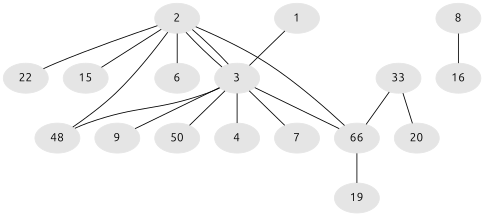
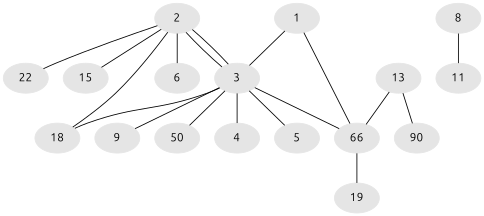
(275, 69) -> (327, 78)
(399, 78) -> (399, 78)
(458, 78) -> (458, 78)
(57, 138) -> (57, 138)
(297, 138) -> (297, 138)
(417, 138) -> (417, 138)
